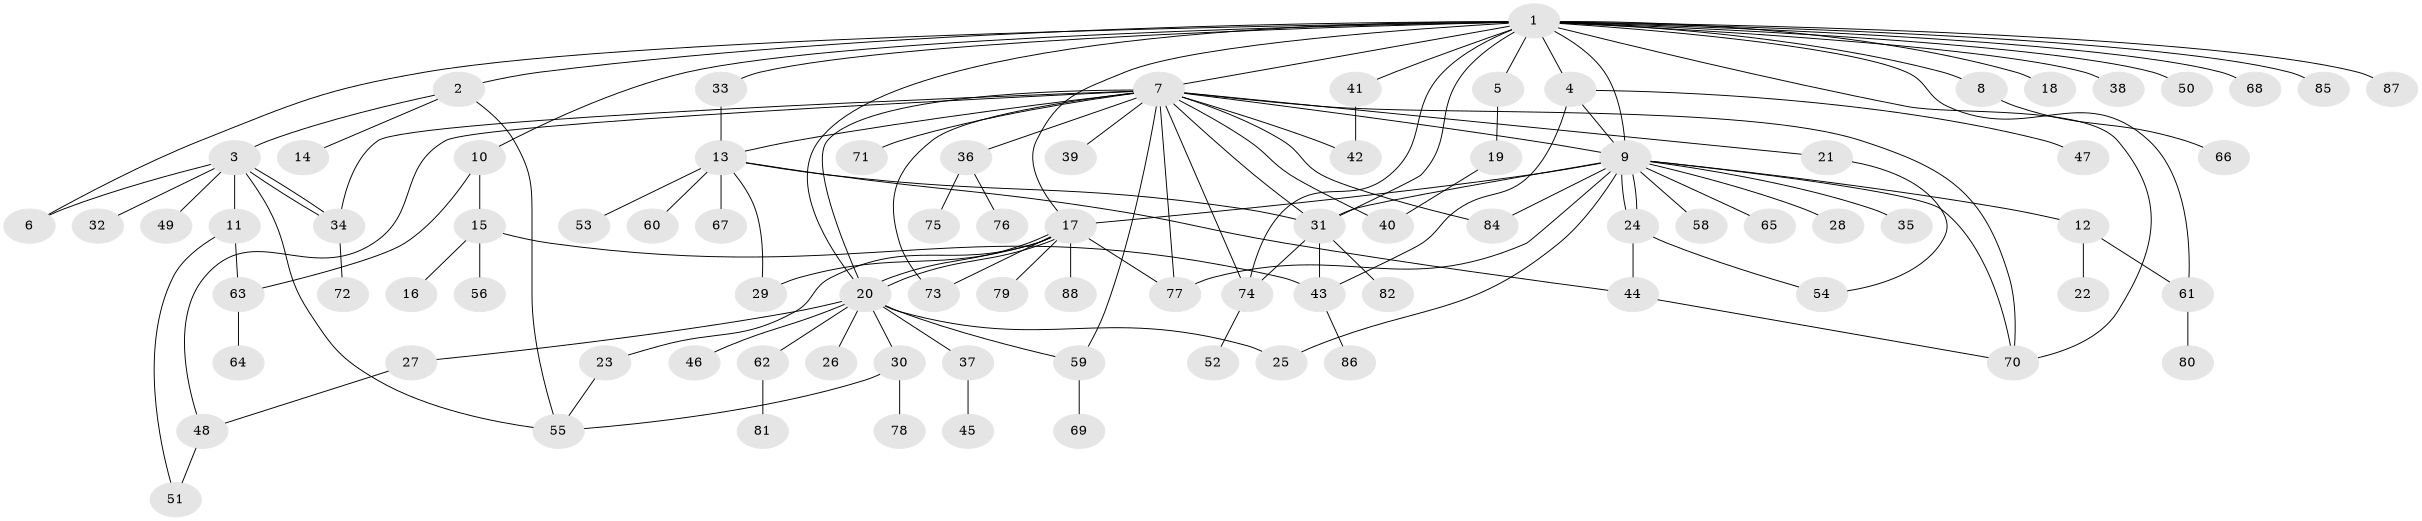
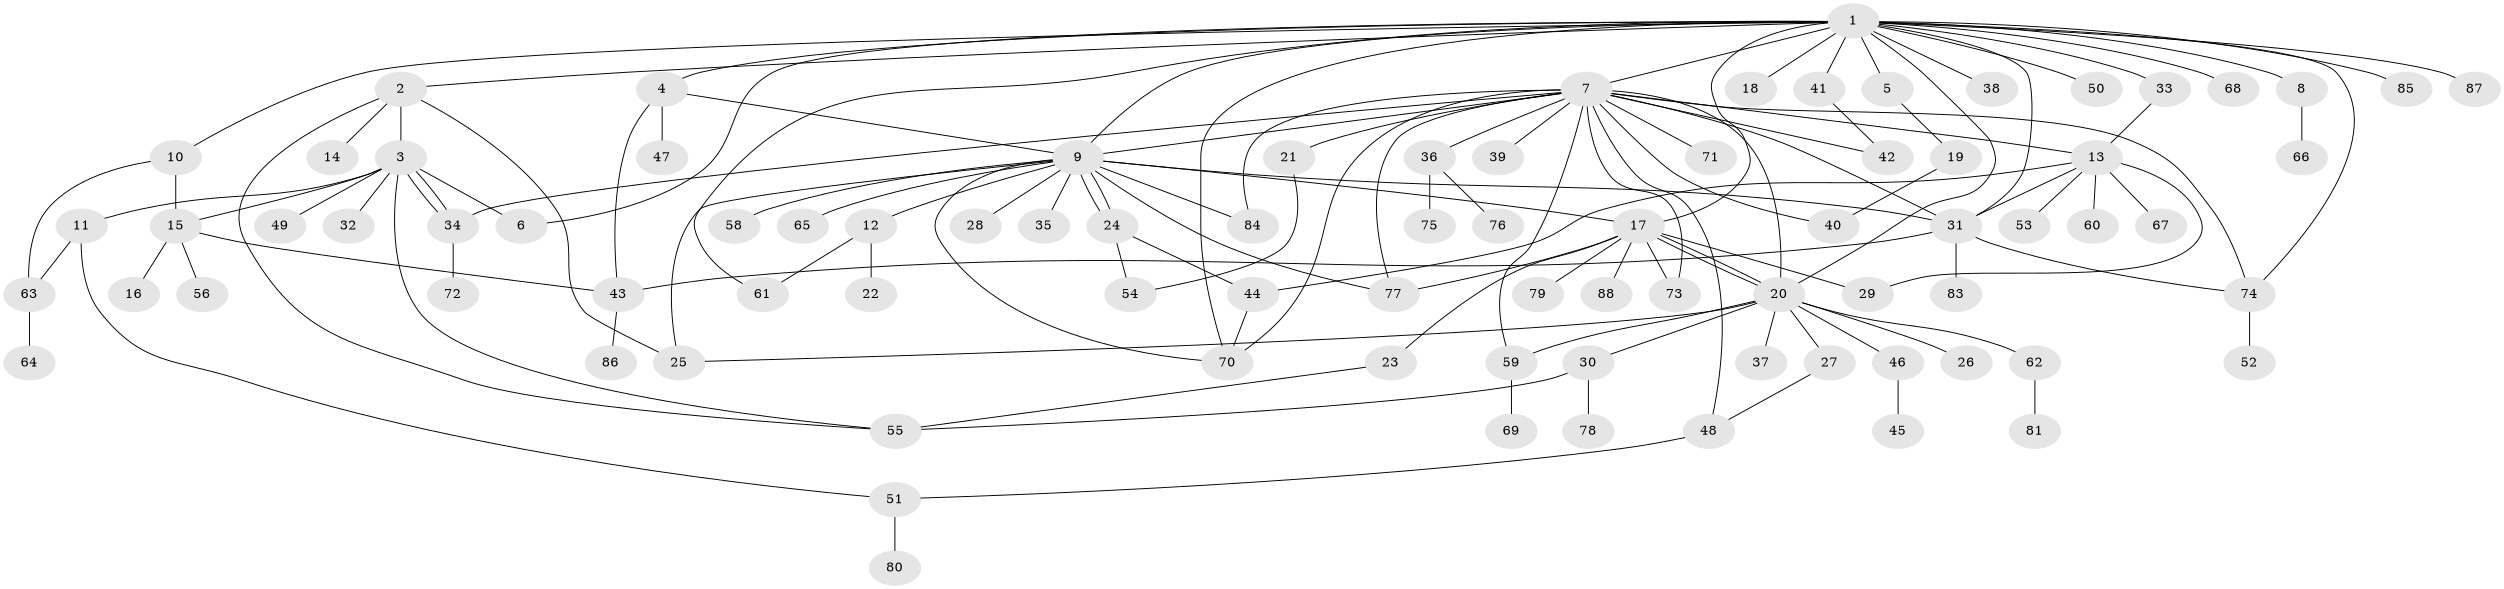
none -> (282, 199)
none -> (556, 209)
(1388, 294) -> (1956, 294)
(2188, 329) -> (895, 534)
(968, 397) -> (1898, 397)
